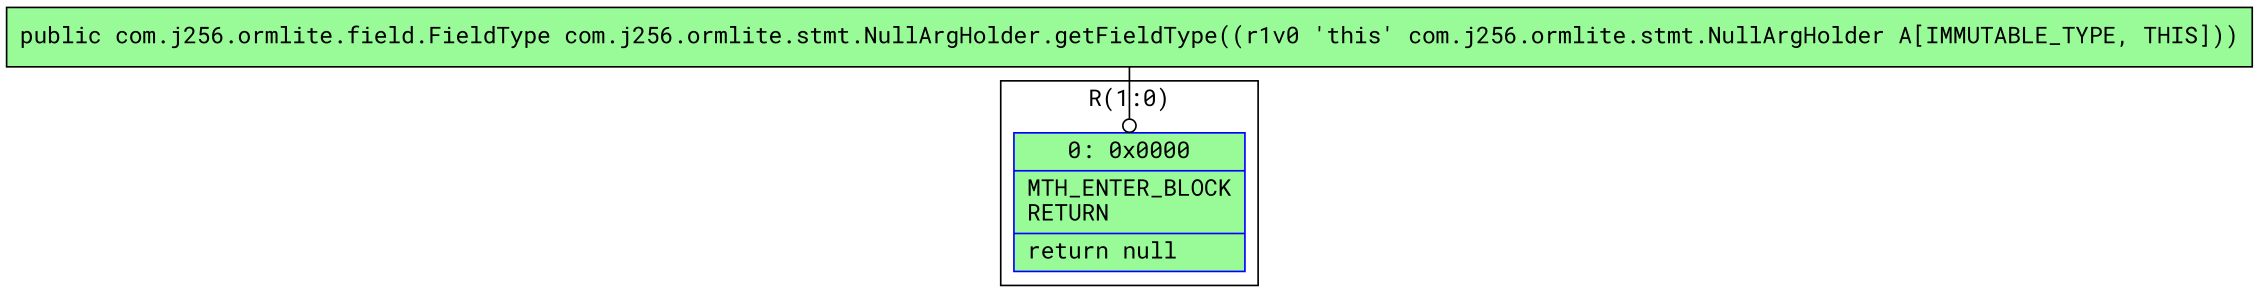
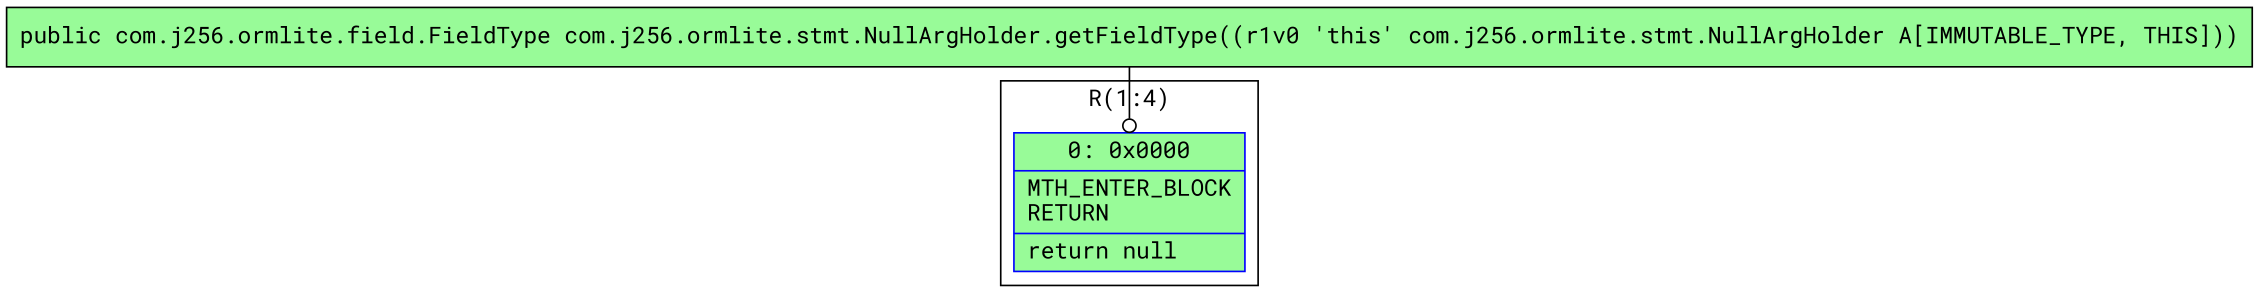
(1129, 100) -> (1129, 100)
